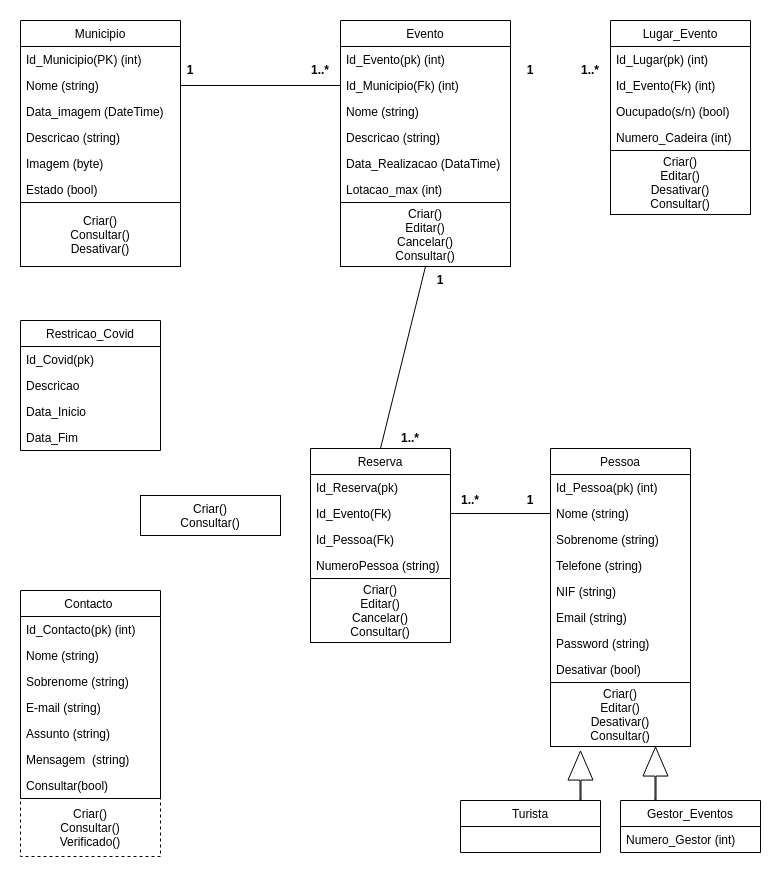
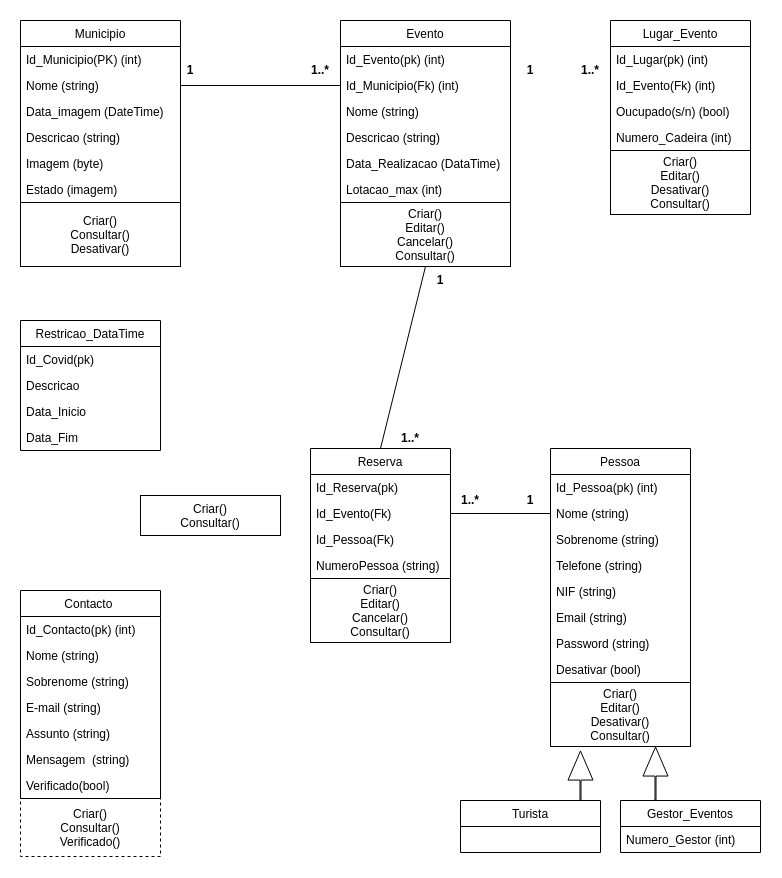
(67, 190) -> (73, 190)
(90, 334) -> (90, 334)
(73, 786) -> (75, 786)
